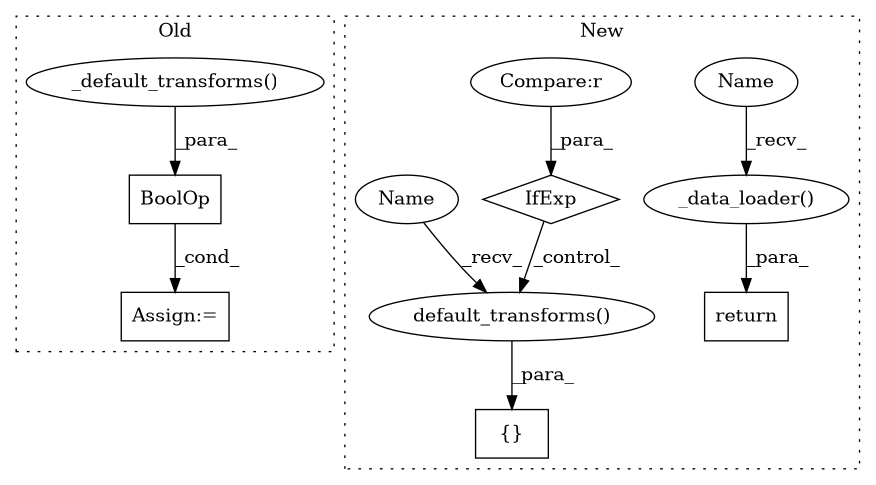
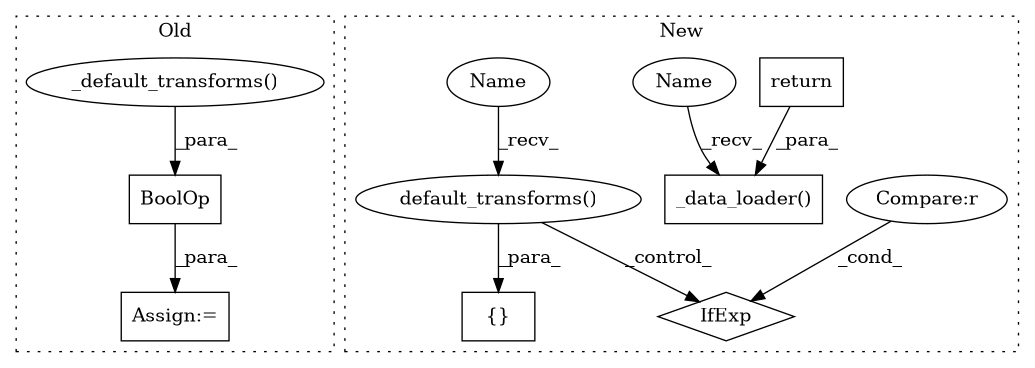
(582, 141) -> (870, 258)
(746, 199) -> (744, 199)
(534, 250) -> (614, 259)
(746, 251) -> (776, 135)
(207, 258) -> (206, 258)
